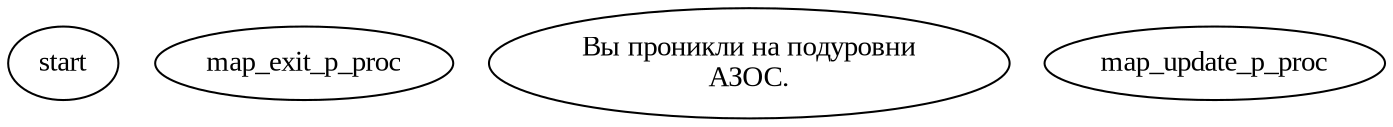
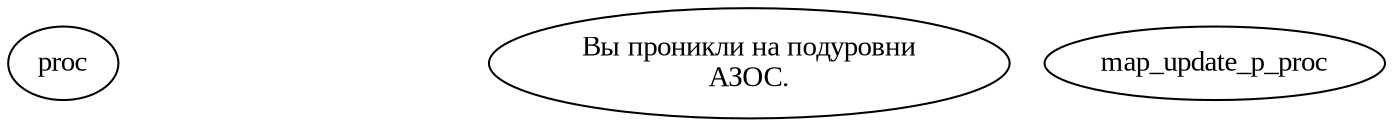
(63, 63) -> (63, 63)
(304, 63) -> none
